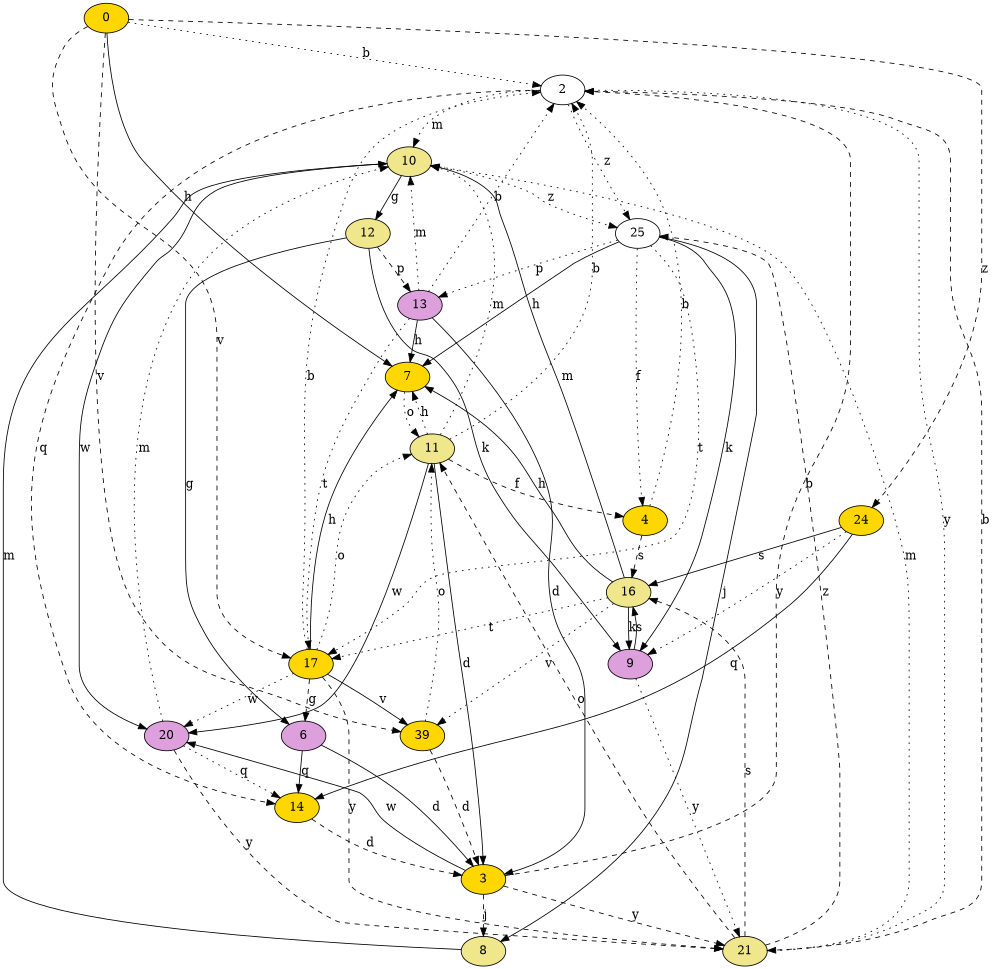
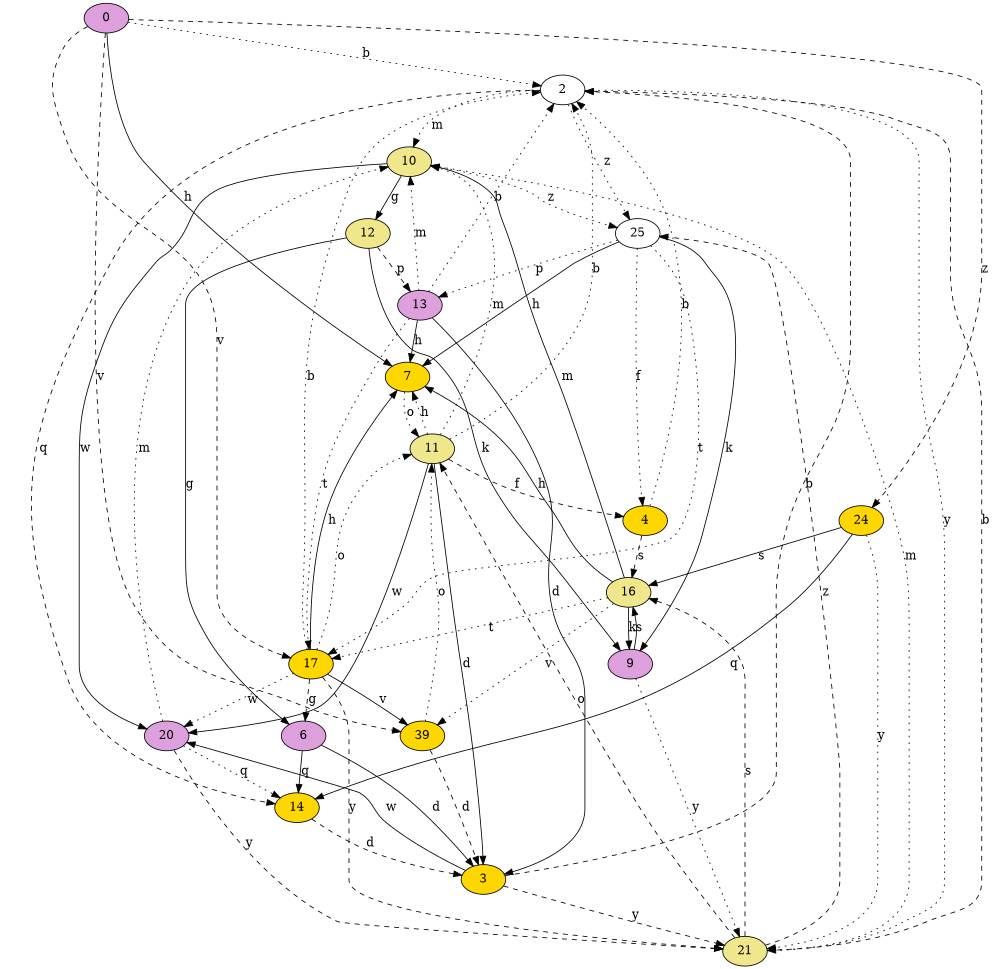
(106, 18) -> (106, 18)
(752, 593) -> (878, 774)
(483, 951) -> none
